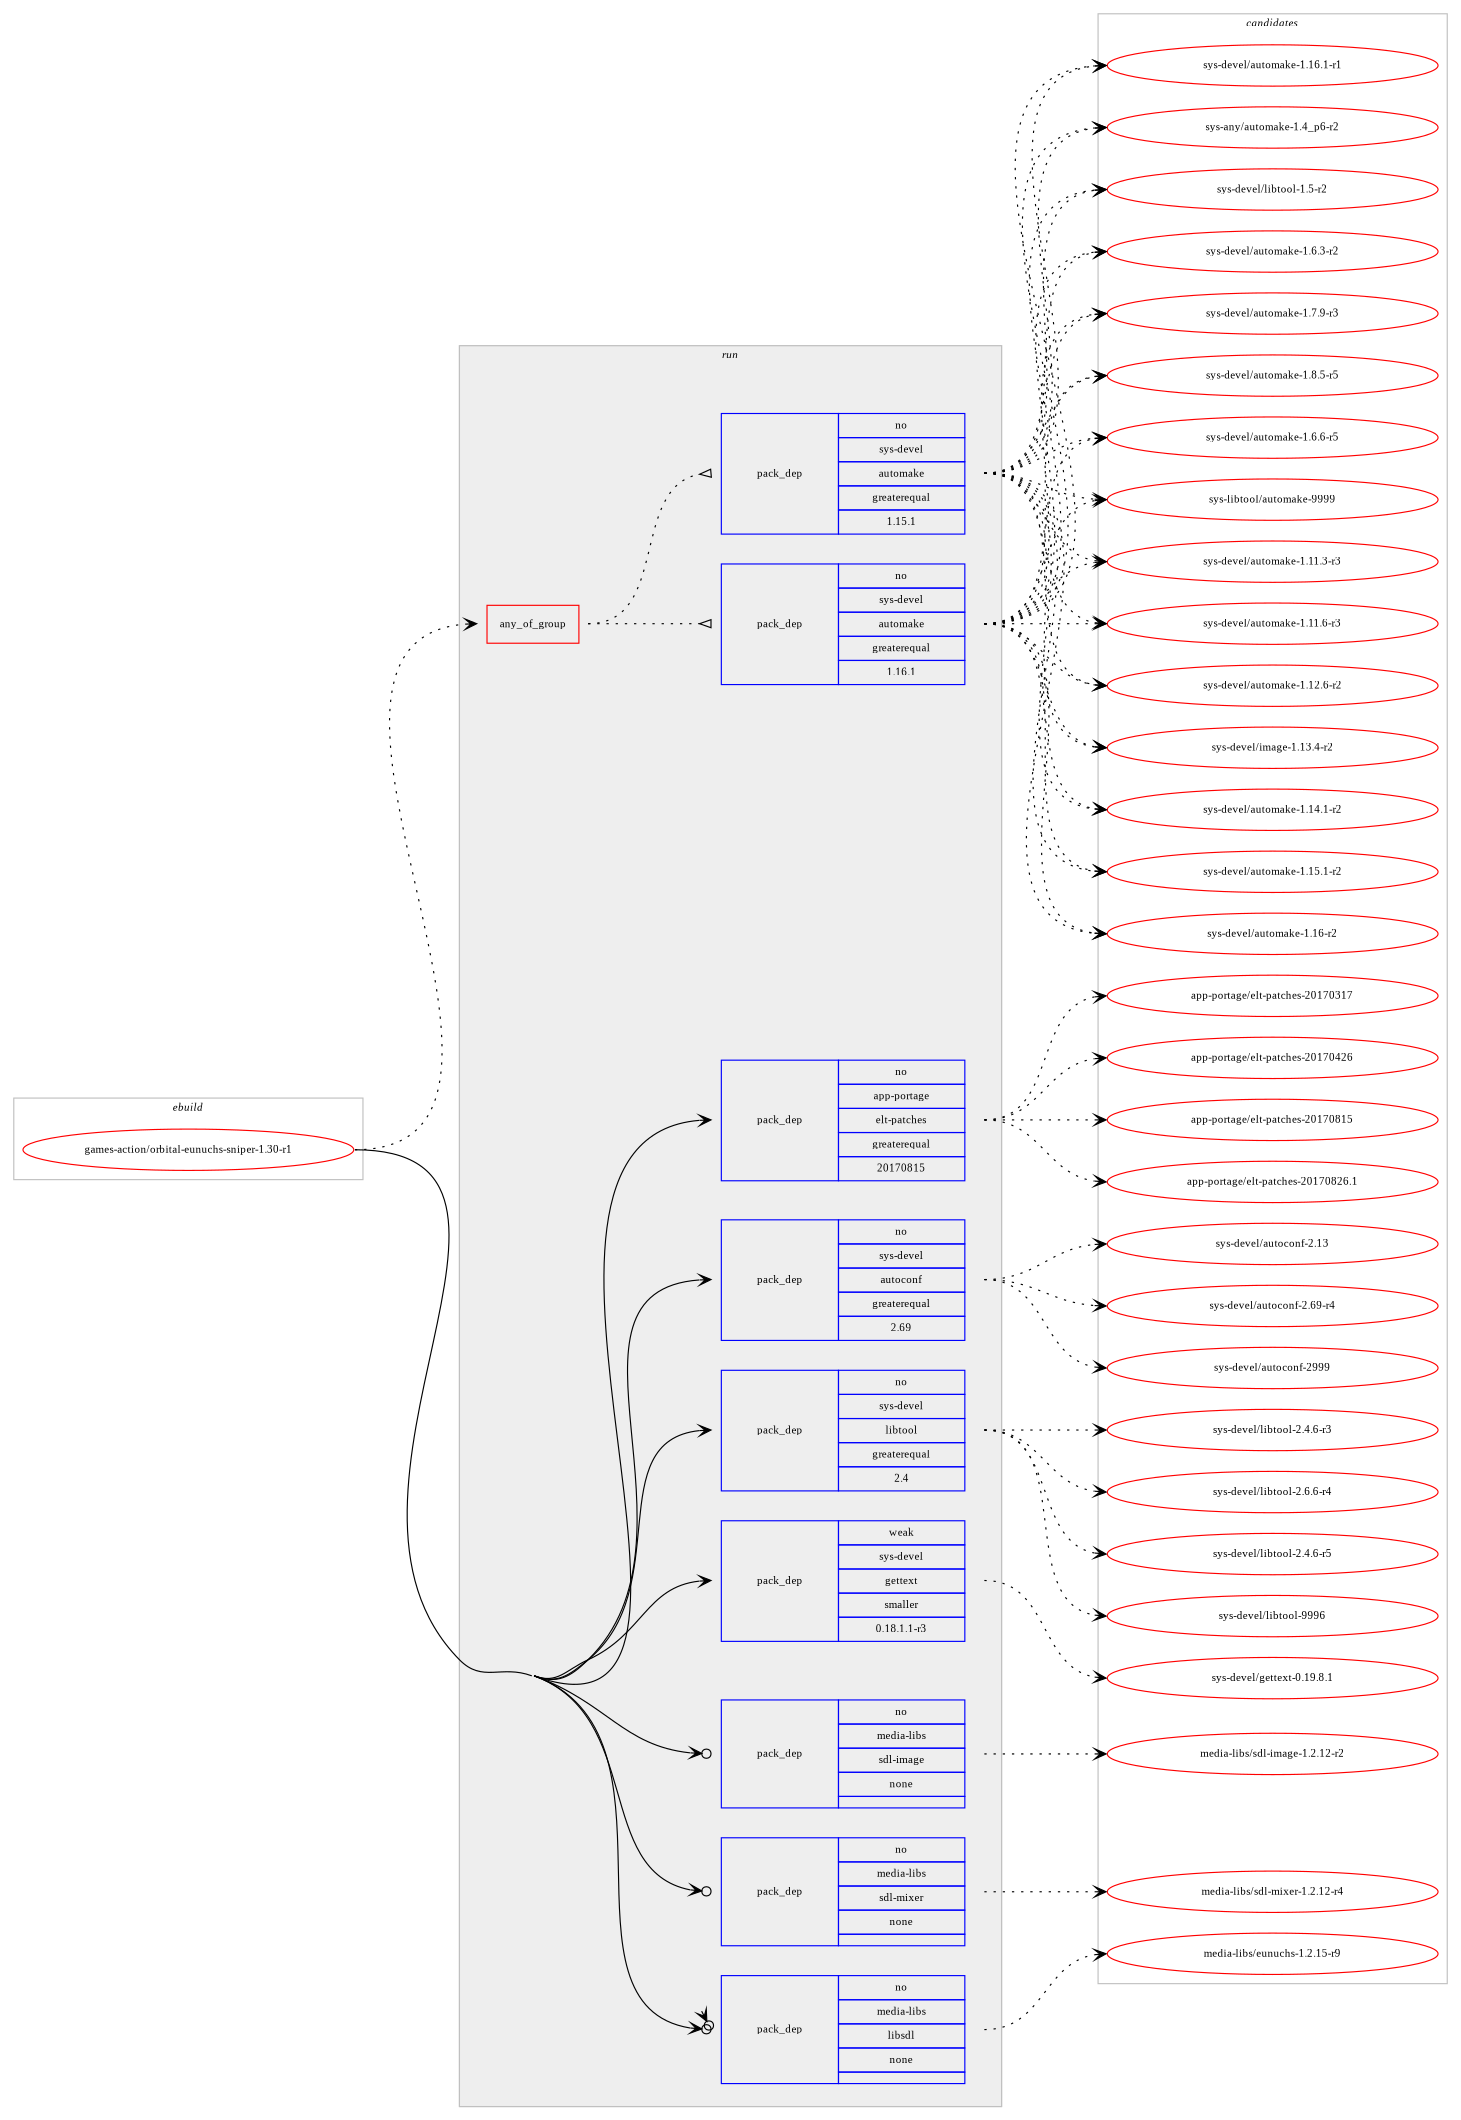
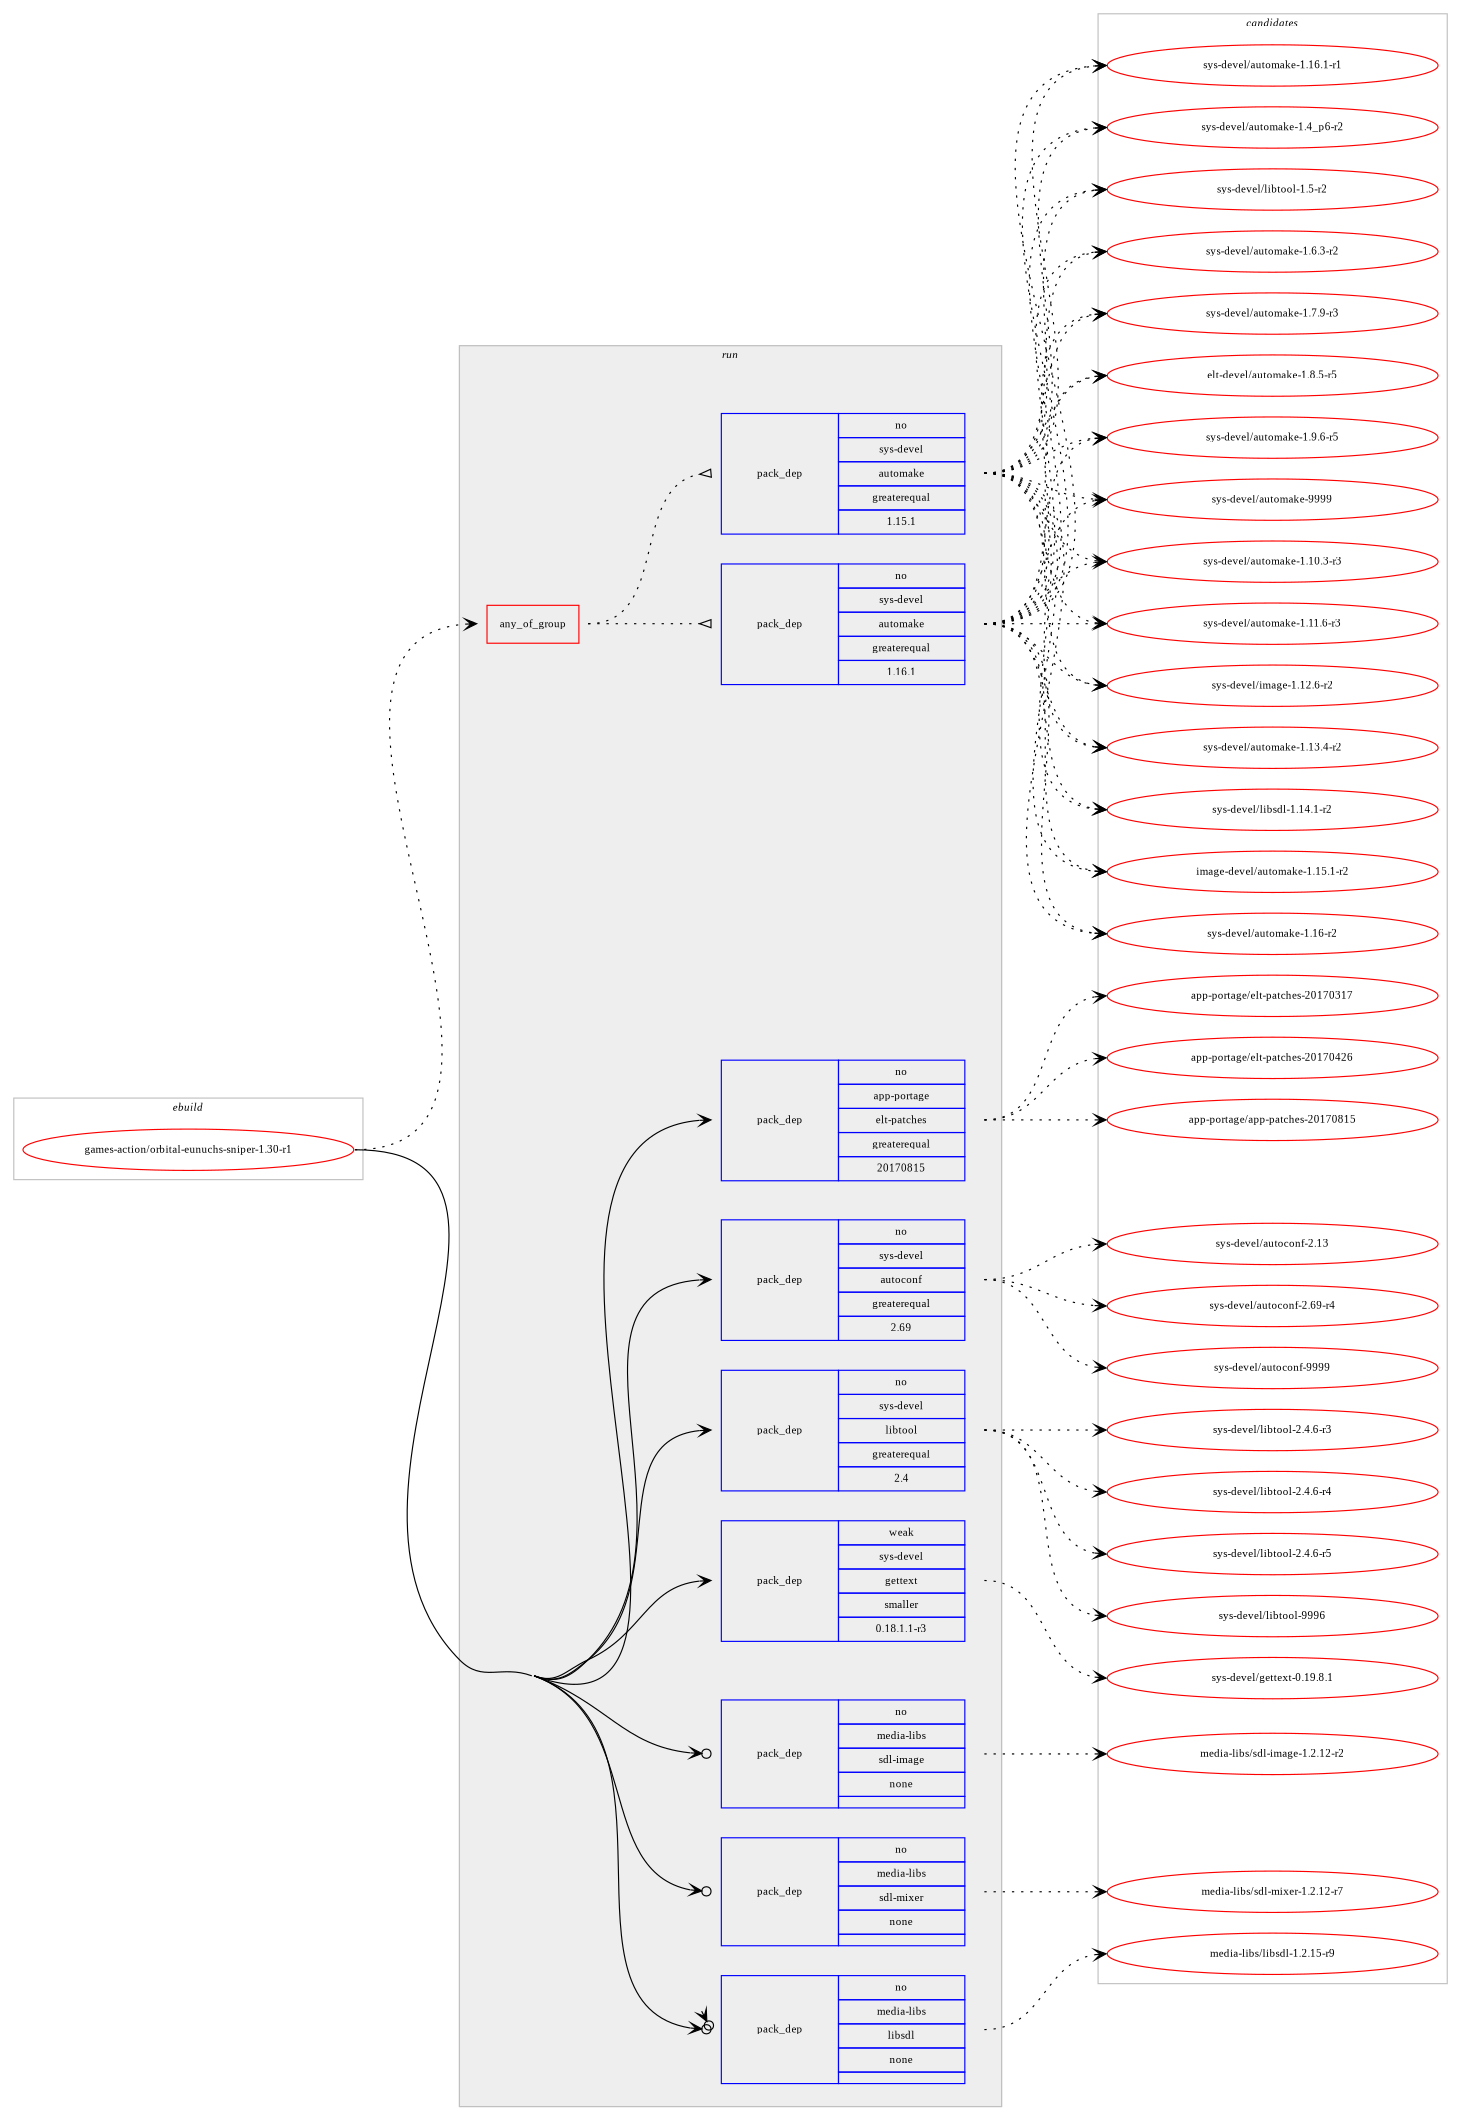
(1273, 127) -> (1273, 127)
(1273, 376) -> (1273, 376)
(1273, 438) -> (1273, 438)
(1273, 500) -> (1273, 500)
(1273, 562) -> (1273, 562)
(1273, 686) -> (1273, 686)
(1273, 748) -> (1273, 748)
(1273, 810) -> (1273, 810)
(1273, 872) -> (1273, 872)
(1273, 1120) -> (1273, 1120)
(1273, 1182) -> none
(1273, 1368) -> (1273, 1368)
(1273, 1492) -> (1273, 1492)
(1273, 1892) -> (1273, 1892)
(1273, 1954) -> (1273, 1954)
